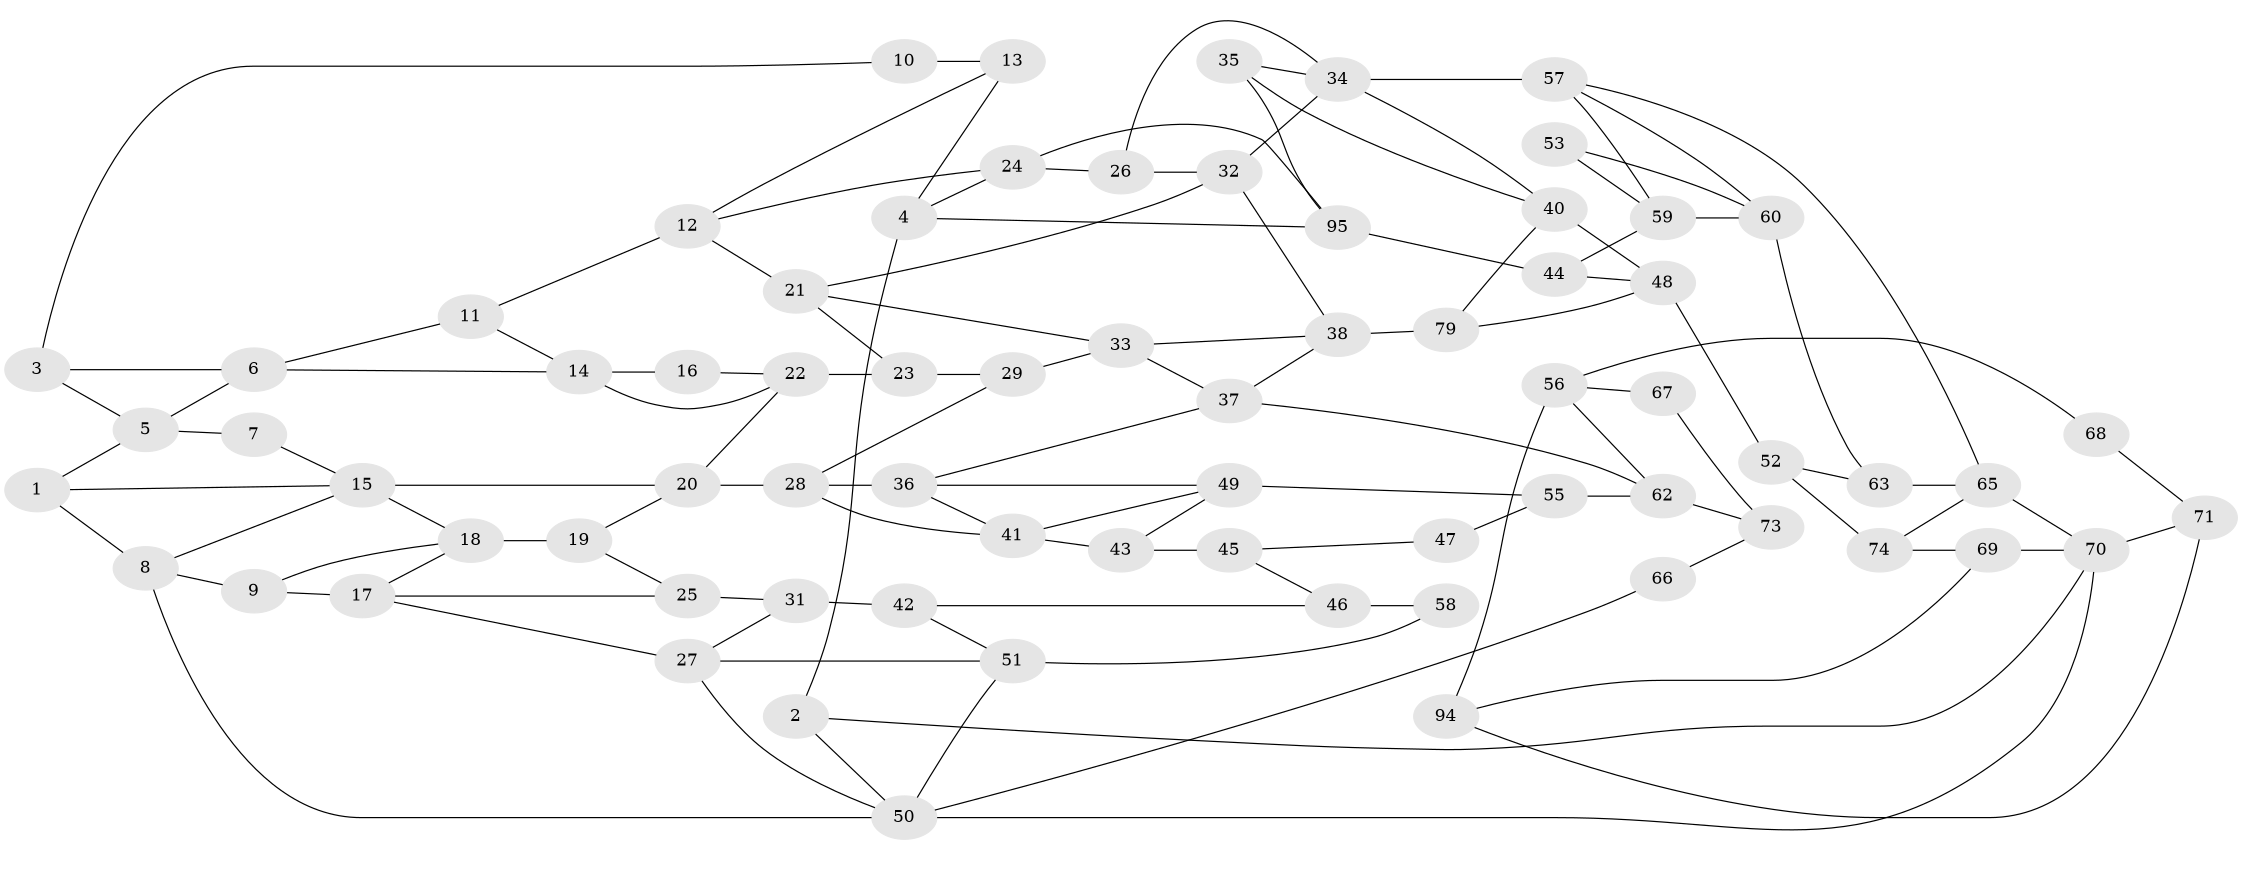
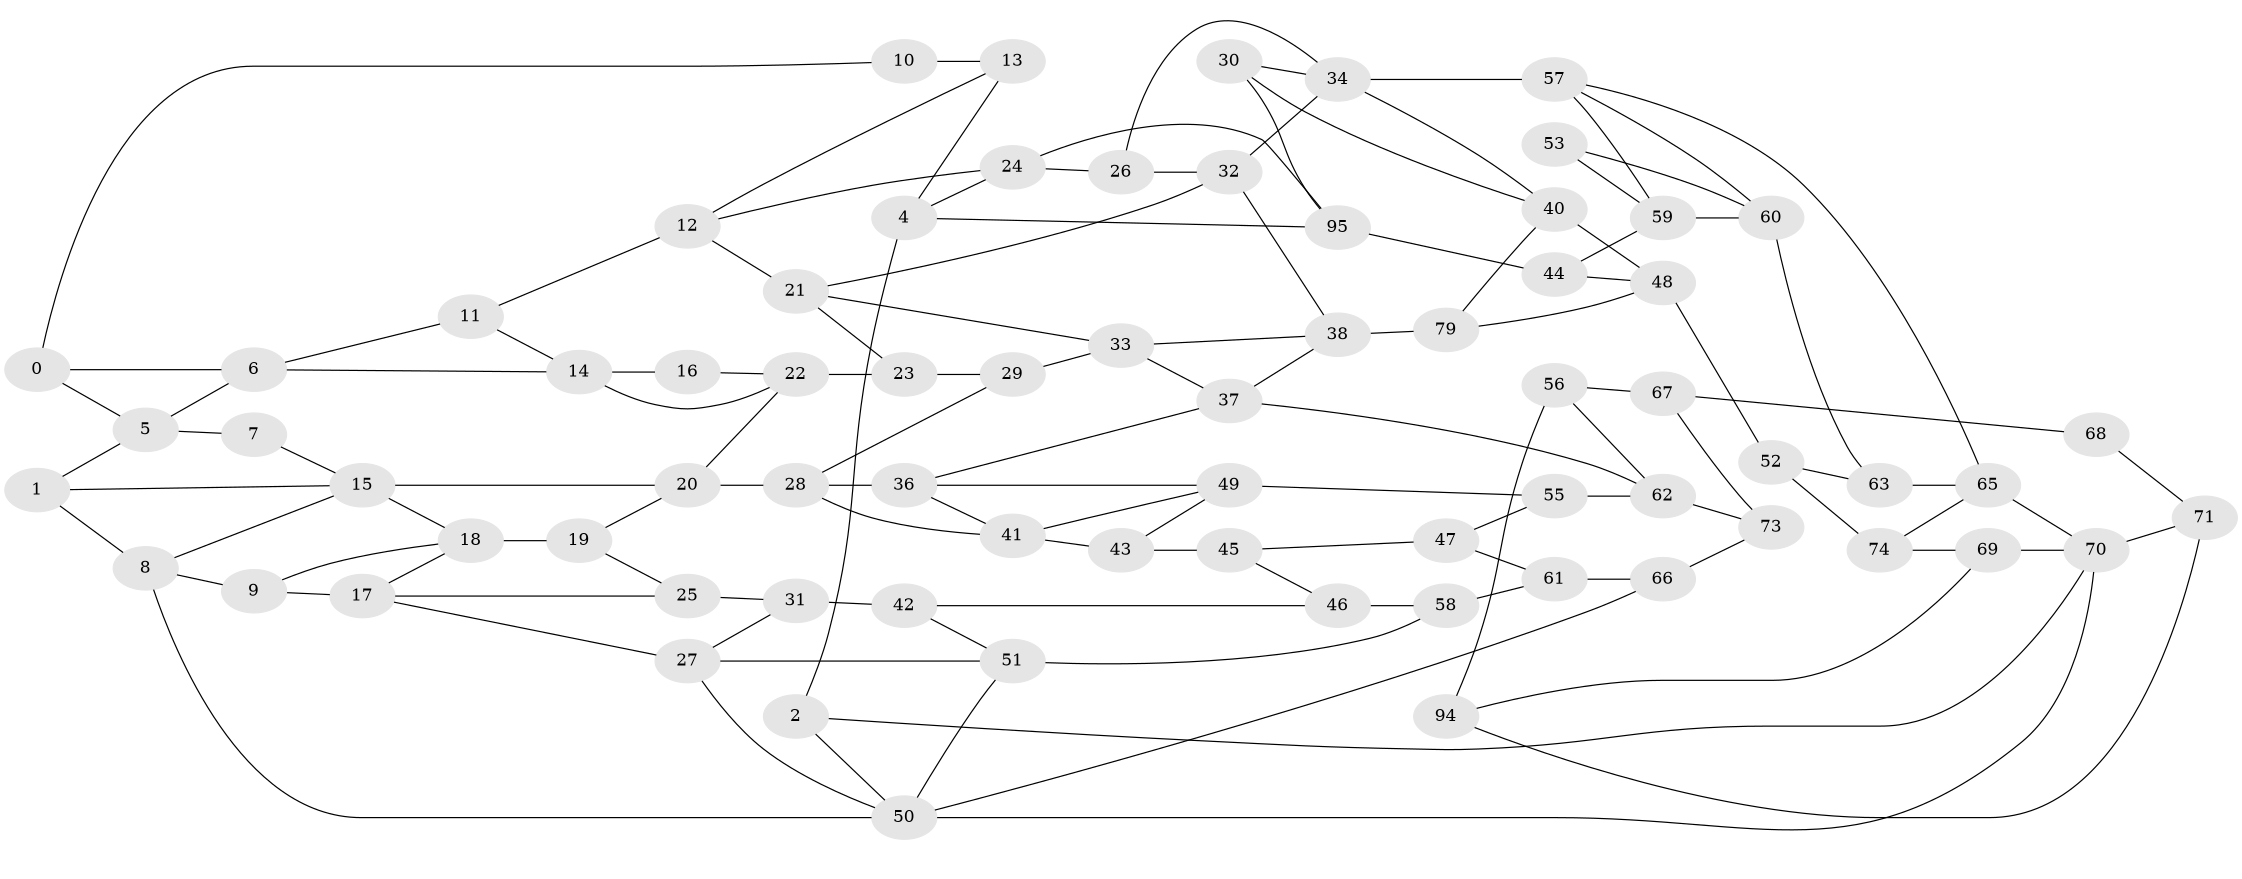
(1229, 61) -> (1229, 61)
(1837, 338) -> (1880, 414)
(37, 370) -> (37, 370)
none -> (1555, 579)
